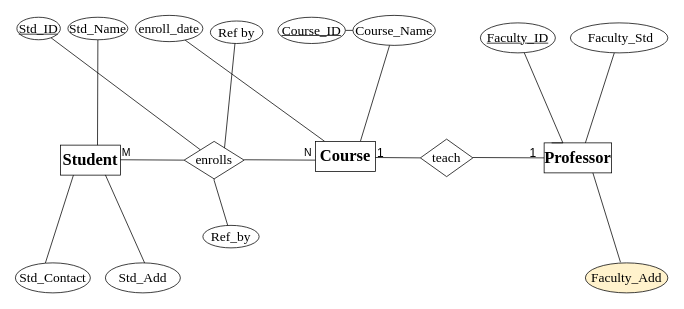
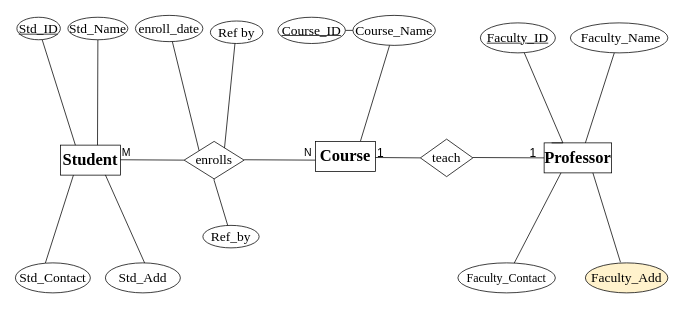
(619, 38) -> (619, 38)
(255, 91) -> (186, 96)
(123, 92) -> (59, 92)
none -> (537, 218)
none -> (507, 278)
